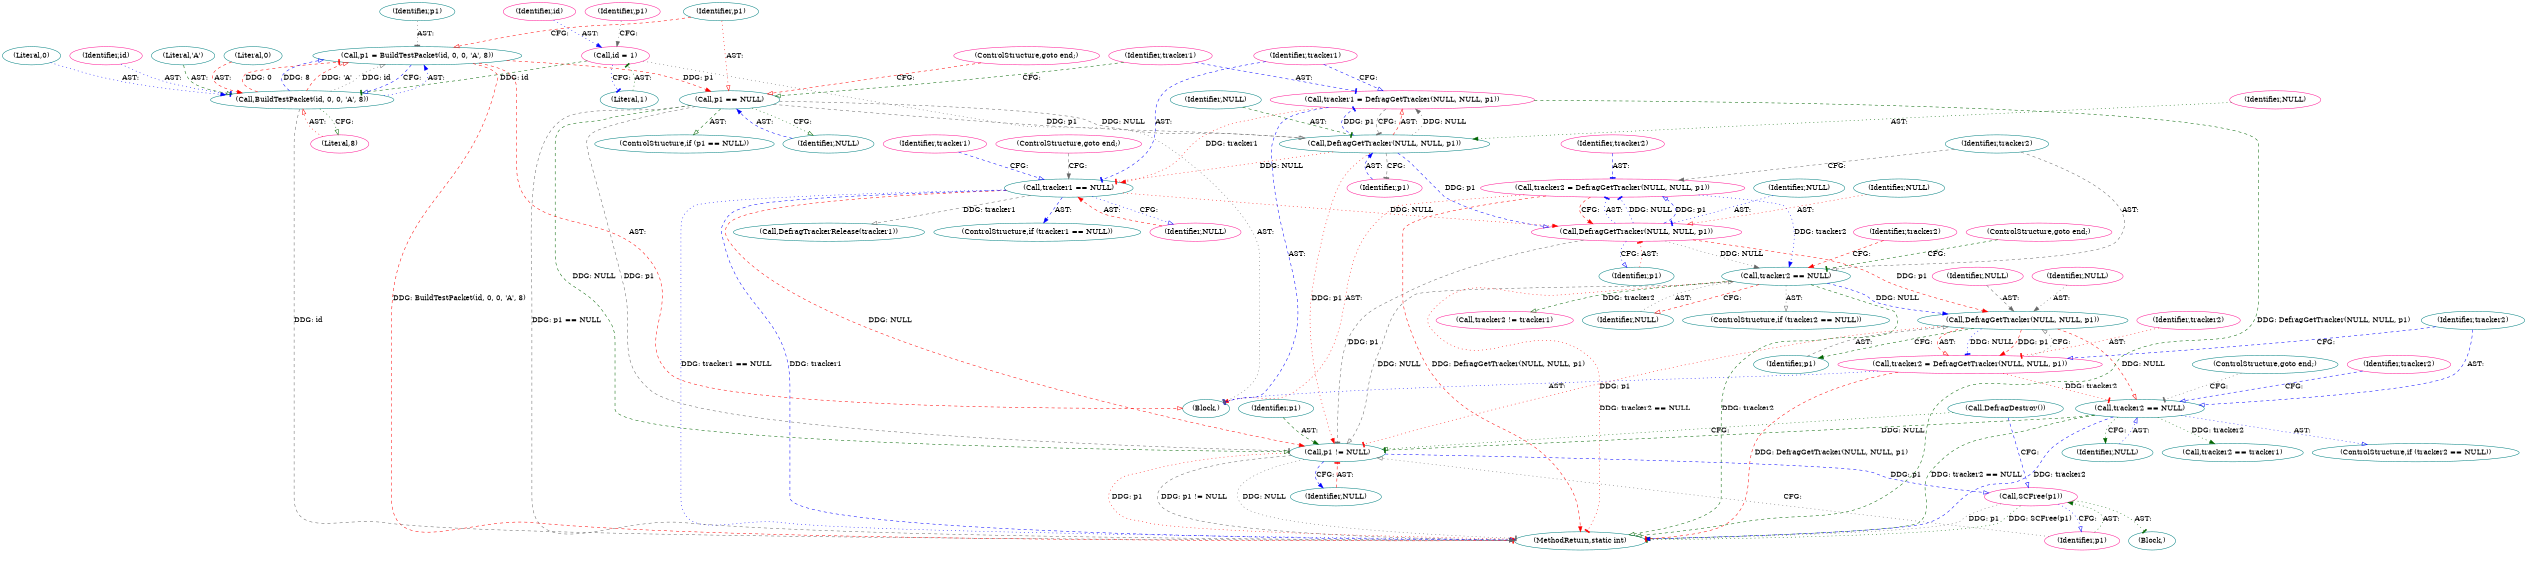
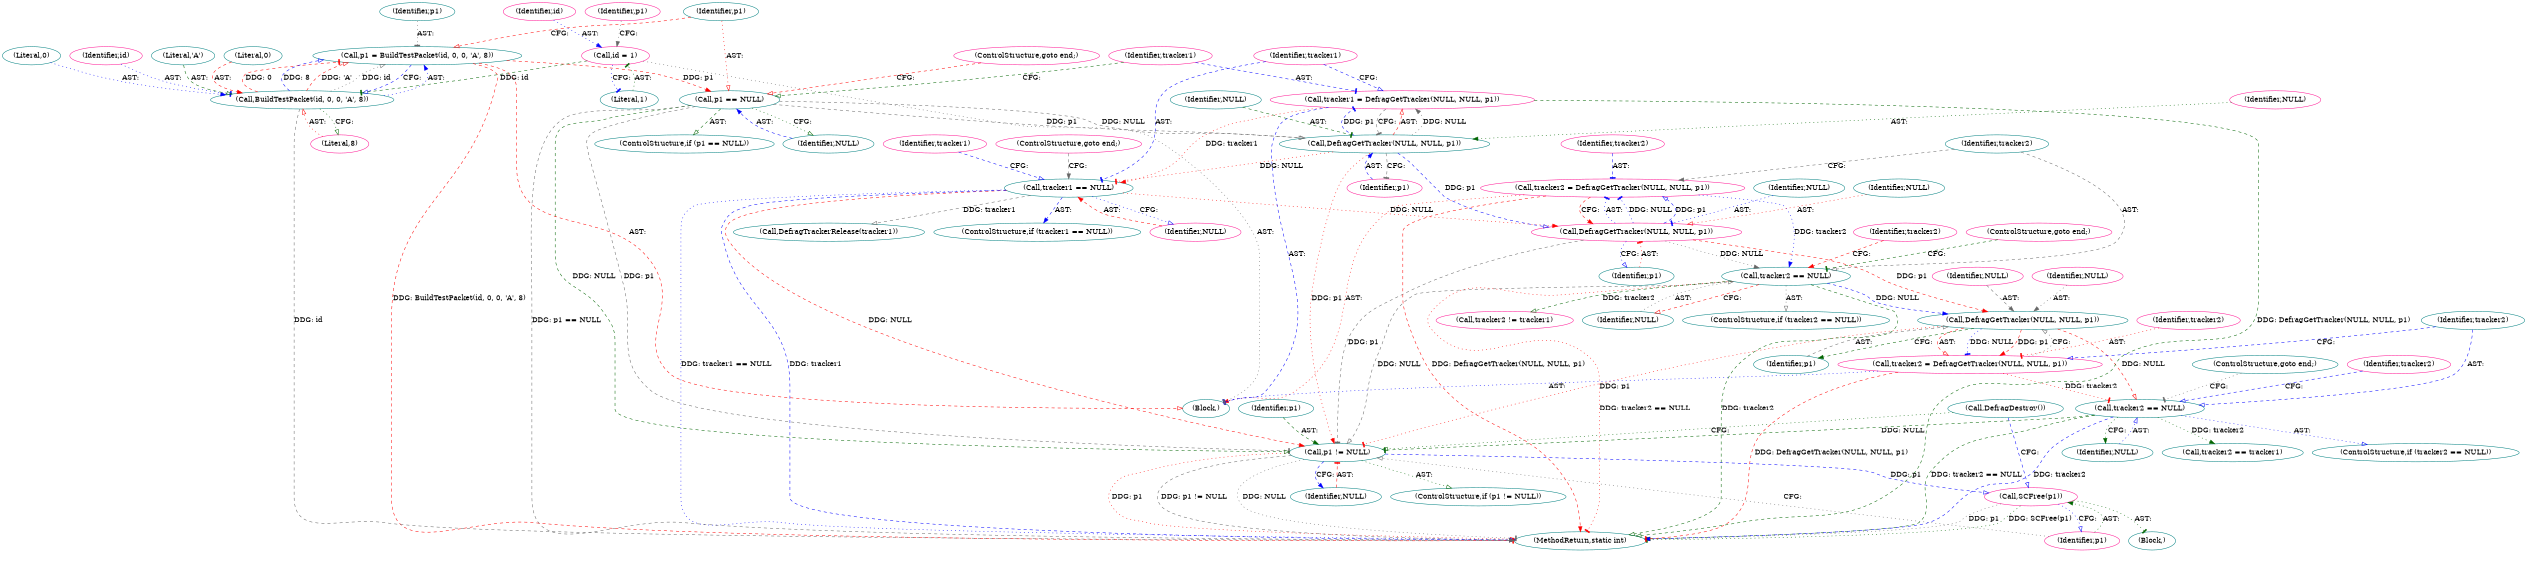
none -> (1478, 497)
